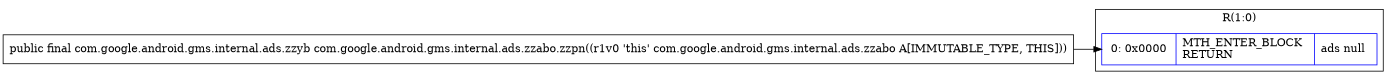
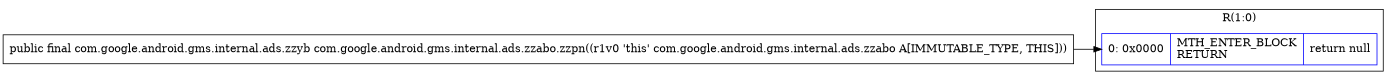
(1343, 49) -> (1340, 49)
